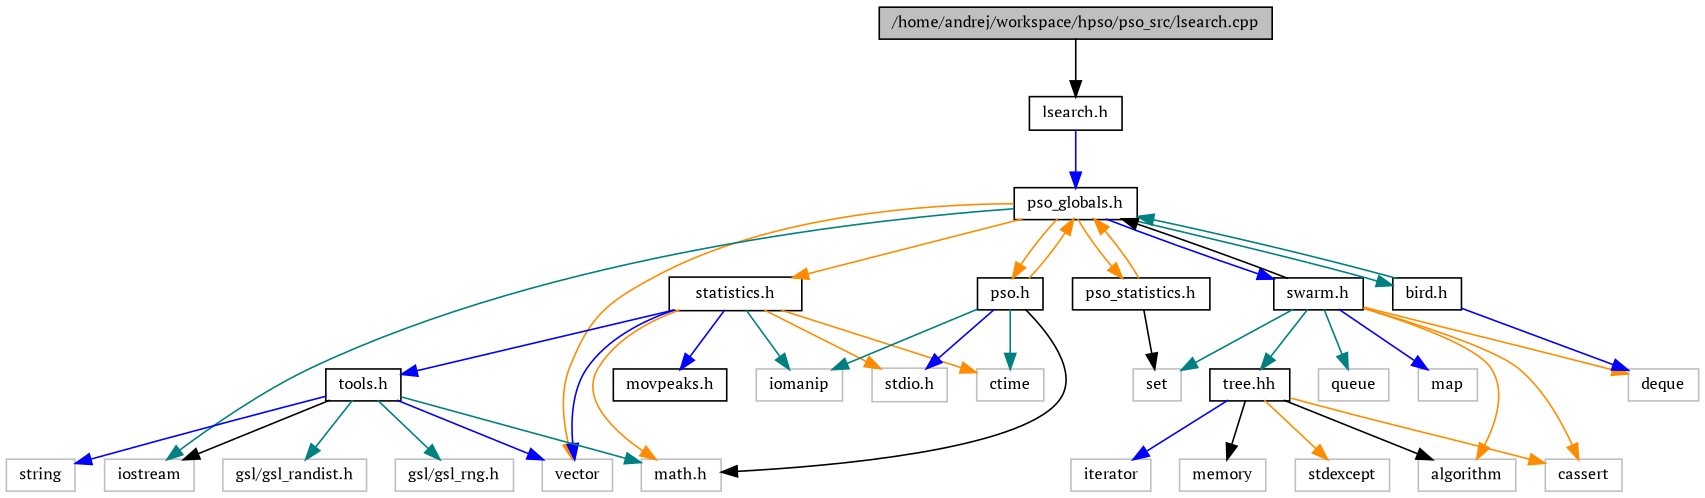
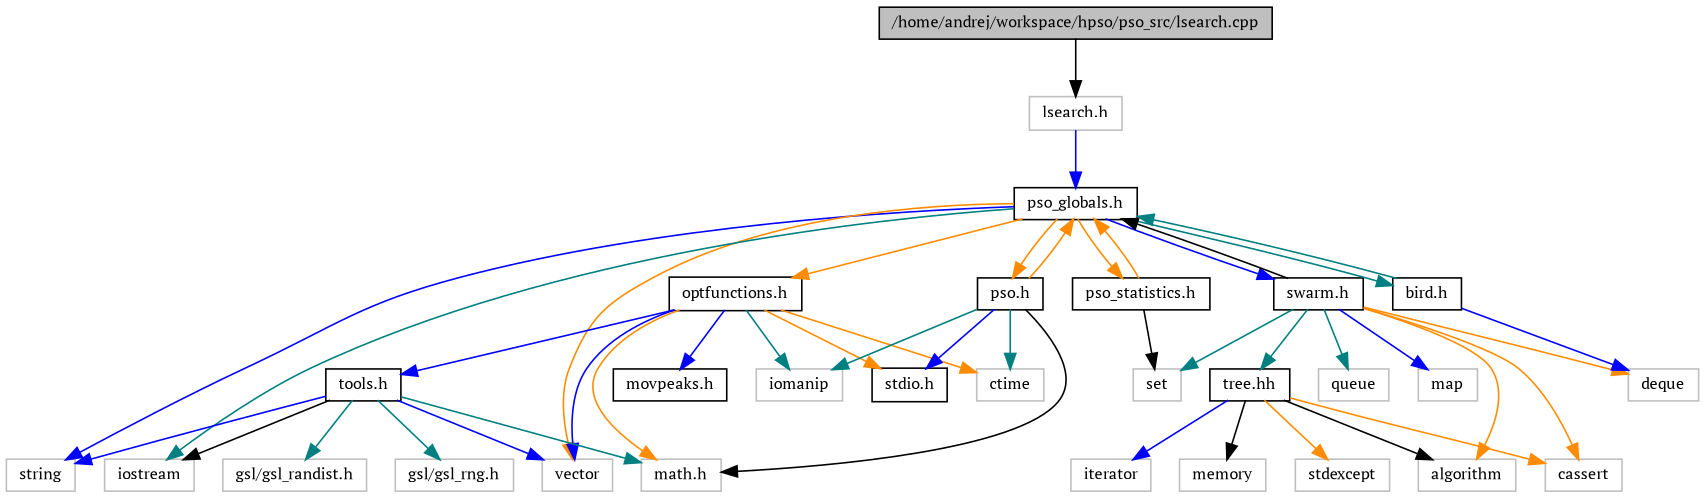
(1076, 113) -> (1076, 113)
none -> (528, 261)
(736, 294) -> (736, 294)
(910, 385) -> (910, 385)
